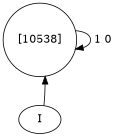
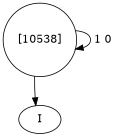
(45, 95) -> (35, 87)
